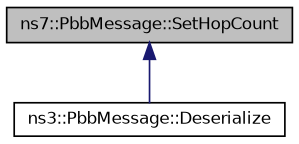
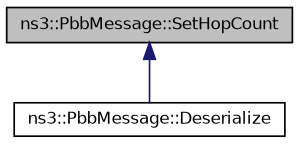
(150, 25) -> (150, 25)
